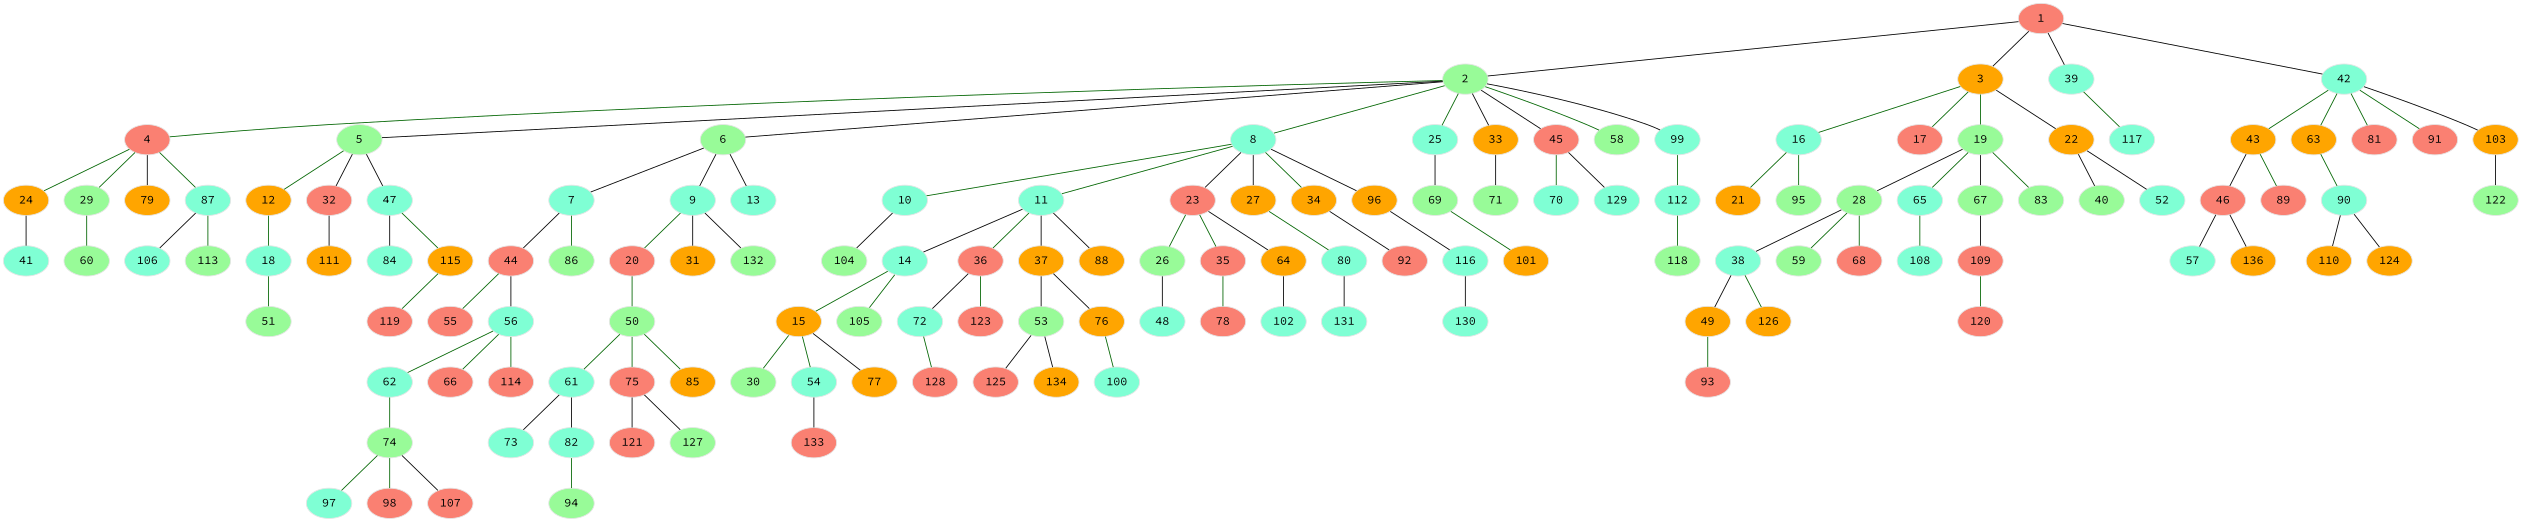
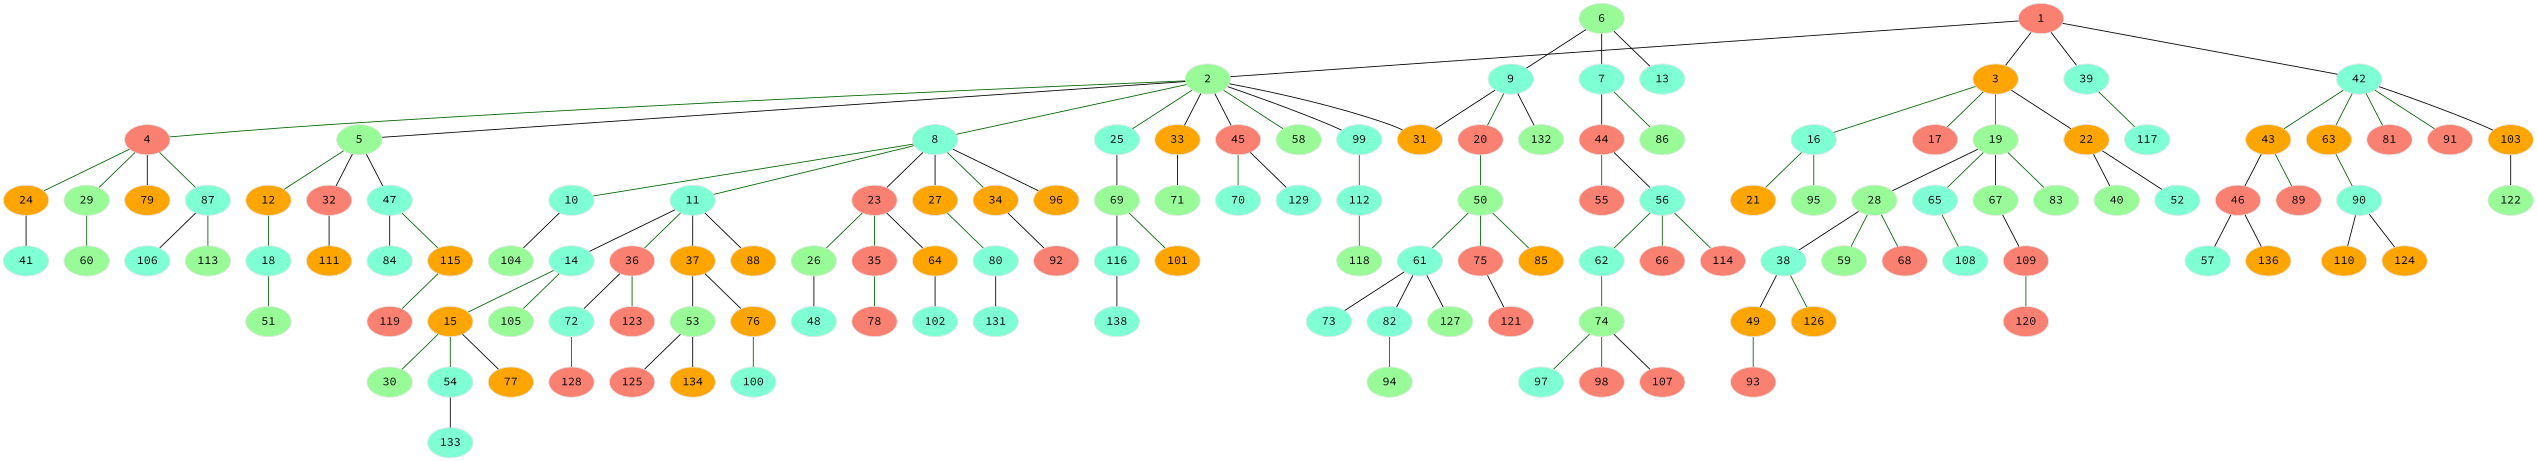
(1094, 109) -> (1317, 103)
(1420, 231) -> (1117, 231)
(1465, 322) -> (1117, 322)
(662, 412) -> (1435, 291)
(814, 443) -> (450, 443)
